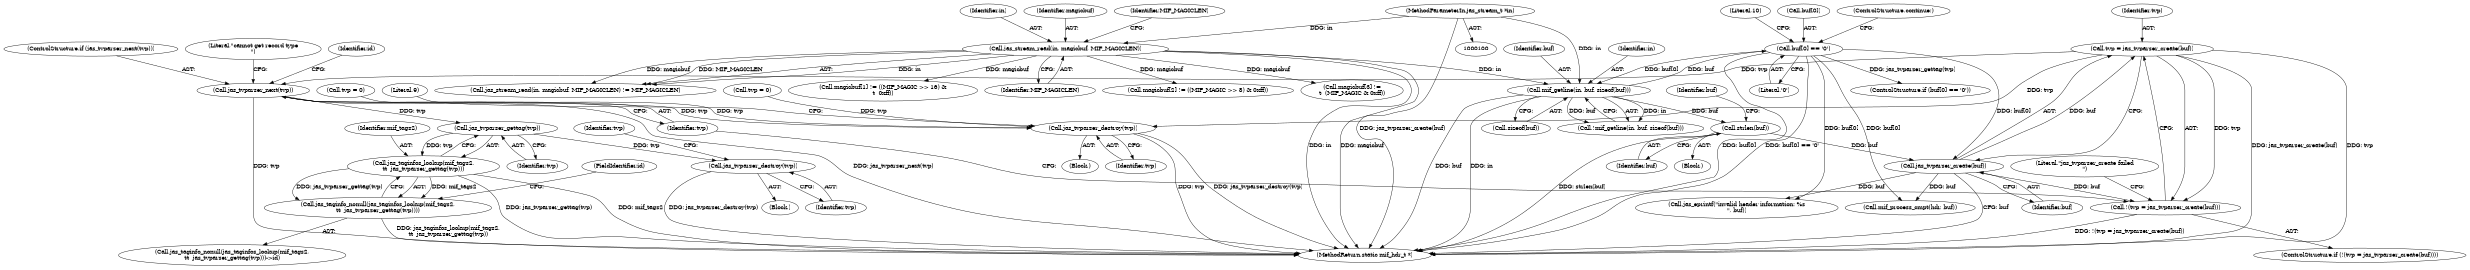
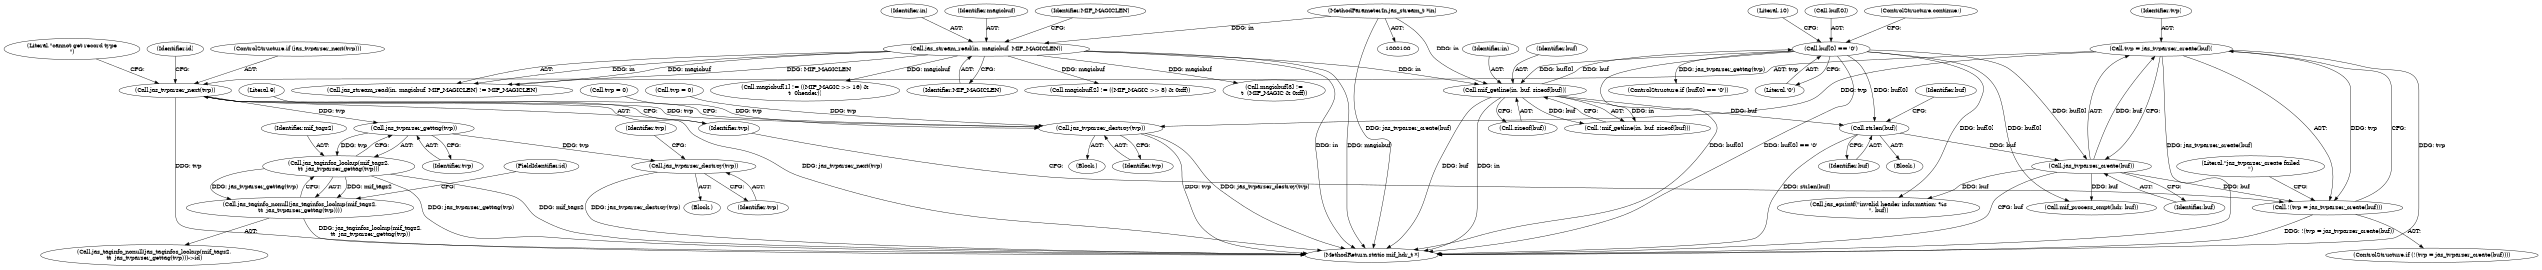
(1754, 70) -> (1786, 70)
none -> (1869, 82)
(883, 90) -> (805, 90)
